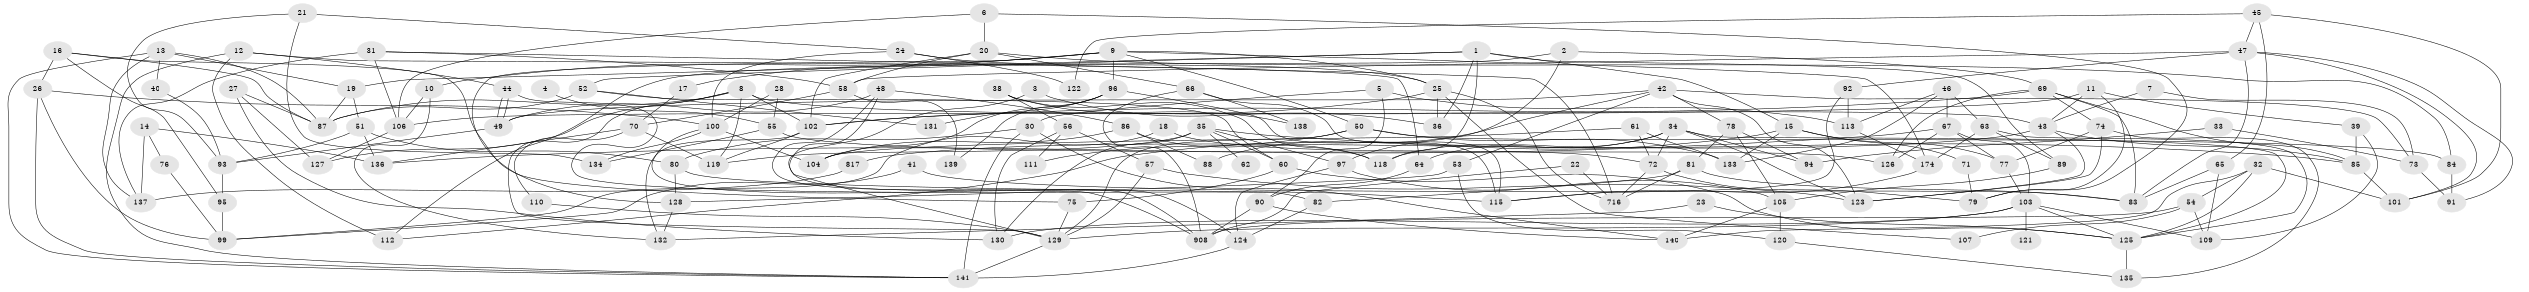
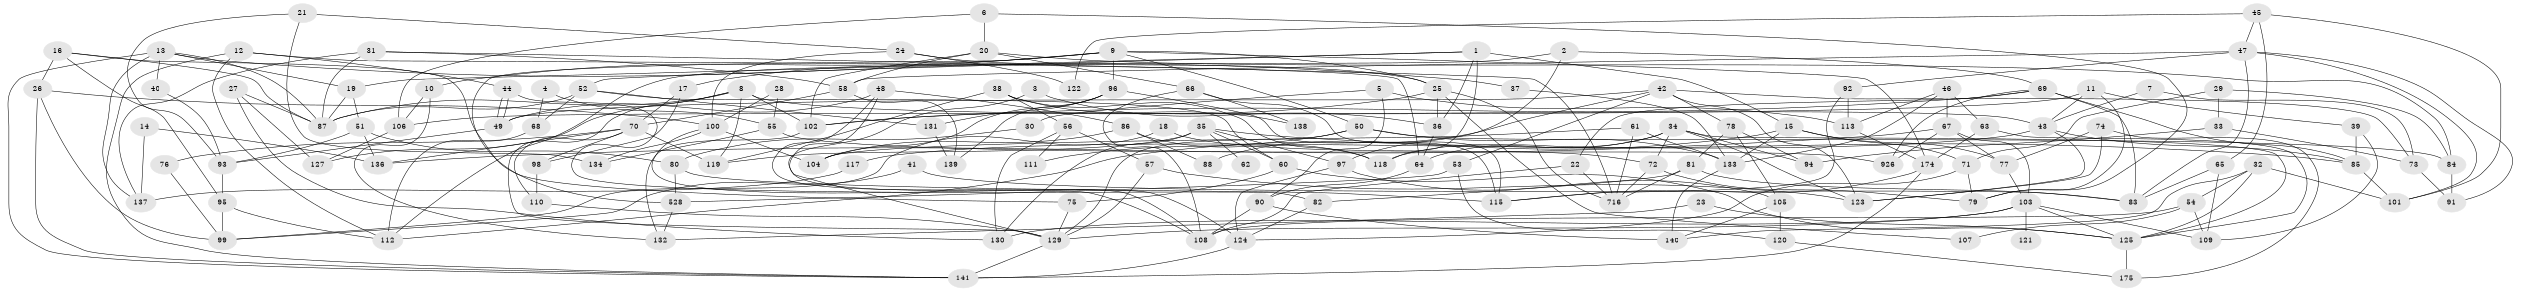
(385, 89) -> (332, 81)
none -> (1515, 89)
none -> (2219, 89)
(2073, 109) -> (1796, 103)
none -> (536, 127)
(155, 146) -> (432, 142)
none -> (941, 146)
none -> (1429, 146)
(1644, 146) -> (1625, 165)
(744, 152) -> (850, 131)
none -> (537, 165)
(853, 165) -> (853, 165)
(1888, 165) -> (1888, 165)
(2062, 165) -> none
(1392, 201) -> (1681, 195)
(676, 203) -> (676, 203)
(976, 206) -> (1462, 270)
none -> (1715, 213)
none -> (303, 226)
(1201, 241) -> (1201, 241)
(2127, 278) -> (2127, 278)
